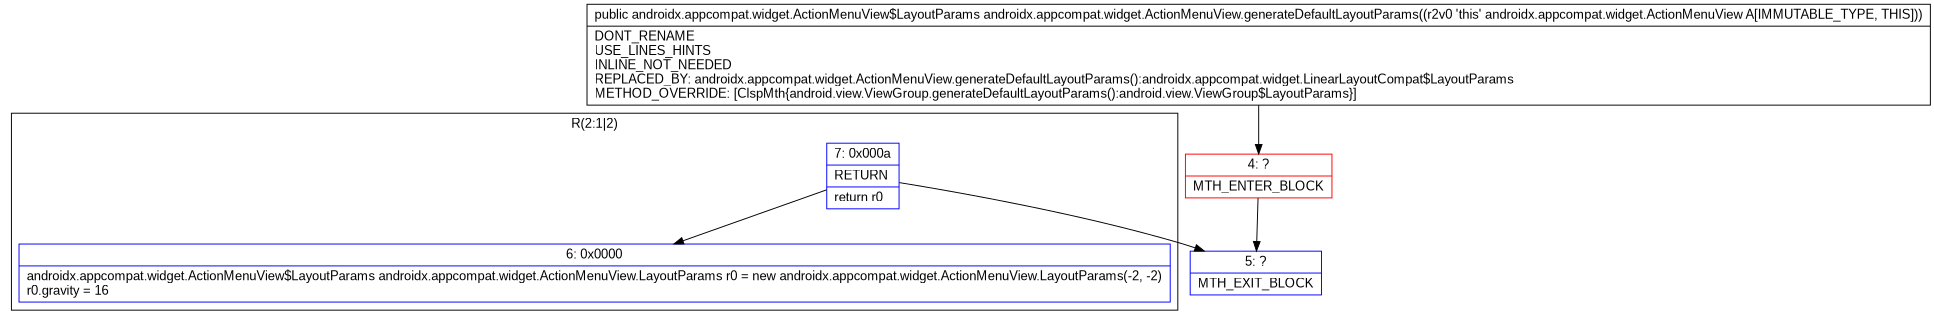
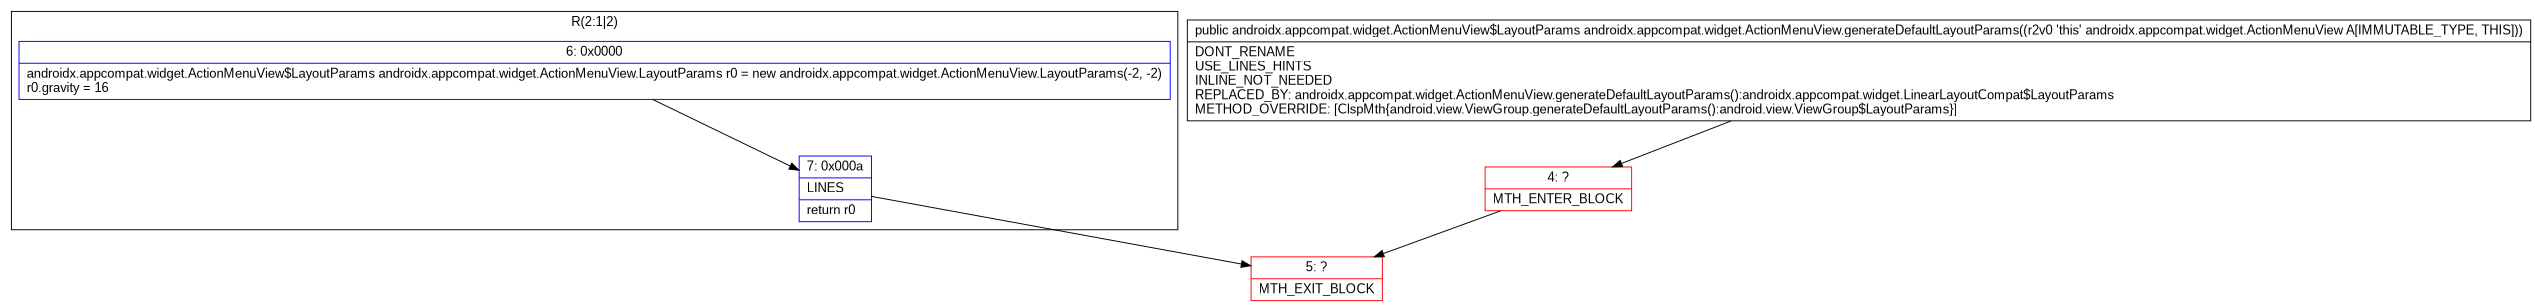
(861, 176) -> (826, 188)
(755, 215) -> (722, 133)
(1256, 273) -> (1317, 279)
